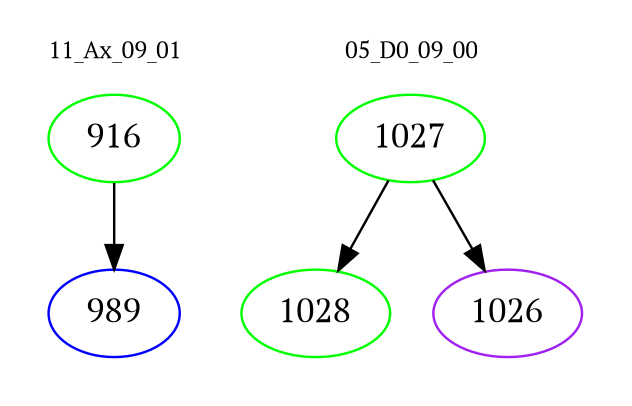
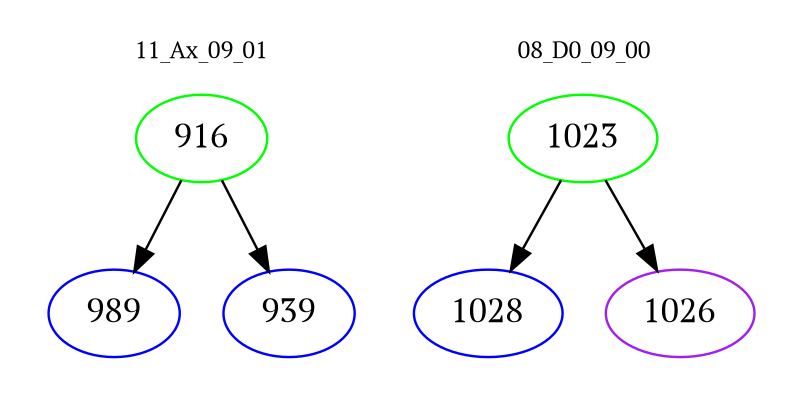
(412, 52) -> (584, 52)
(411, 138) -> (583, 138)
none -> (289, 313)
(316, 313) -> (488, 313)
